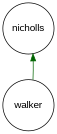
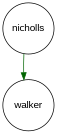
(33, 70) -> (24, 63)
